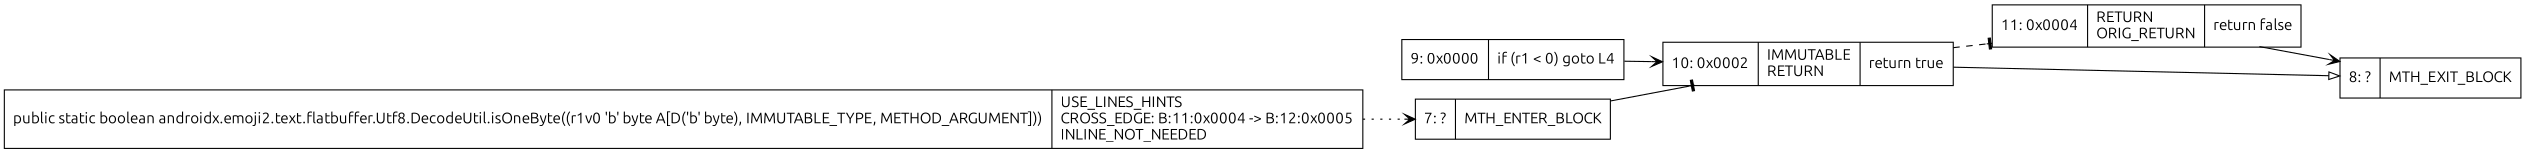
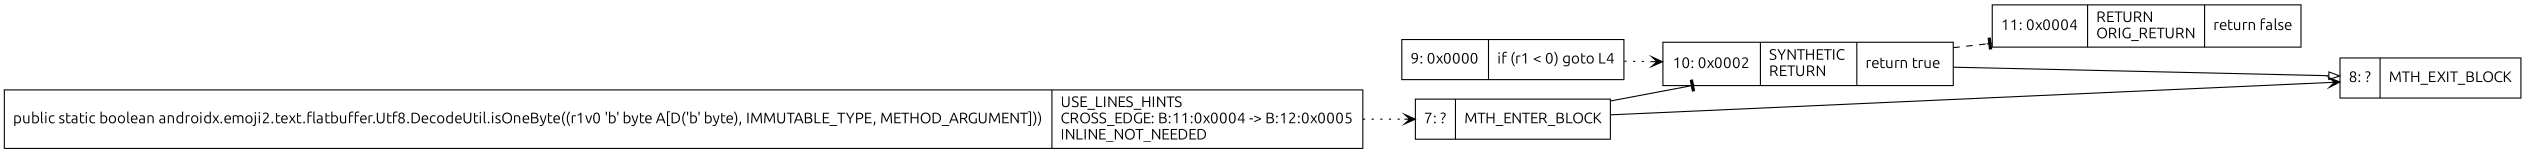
(2294, 53) -> (1970, 99)
(1809, 55) -> (1807, 55)
(1638, 61) -> (1638, 61)
